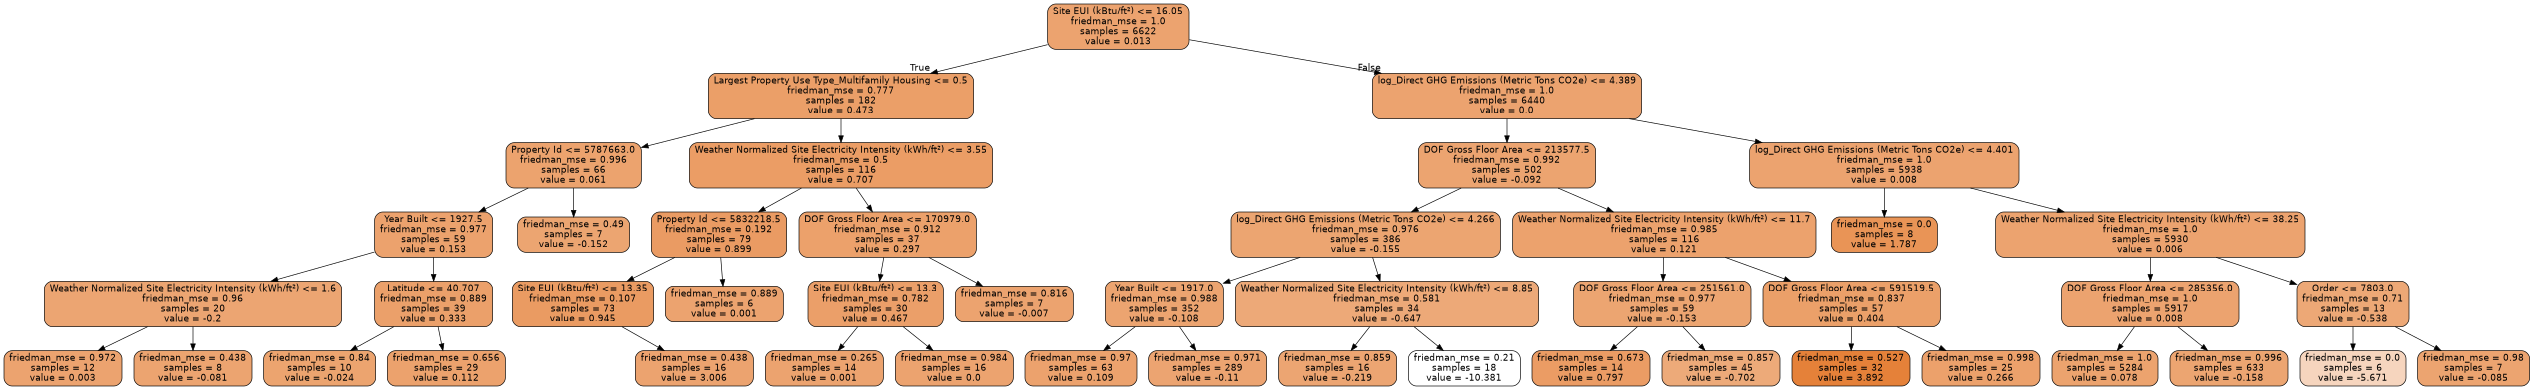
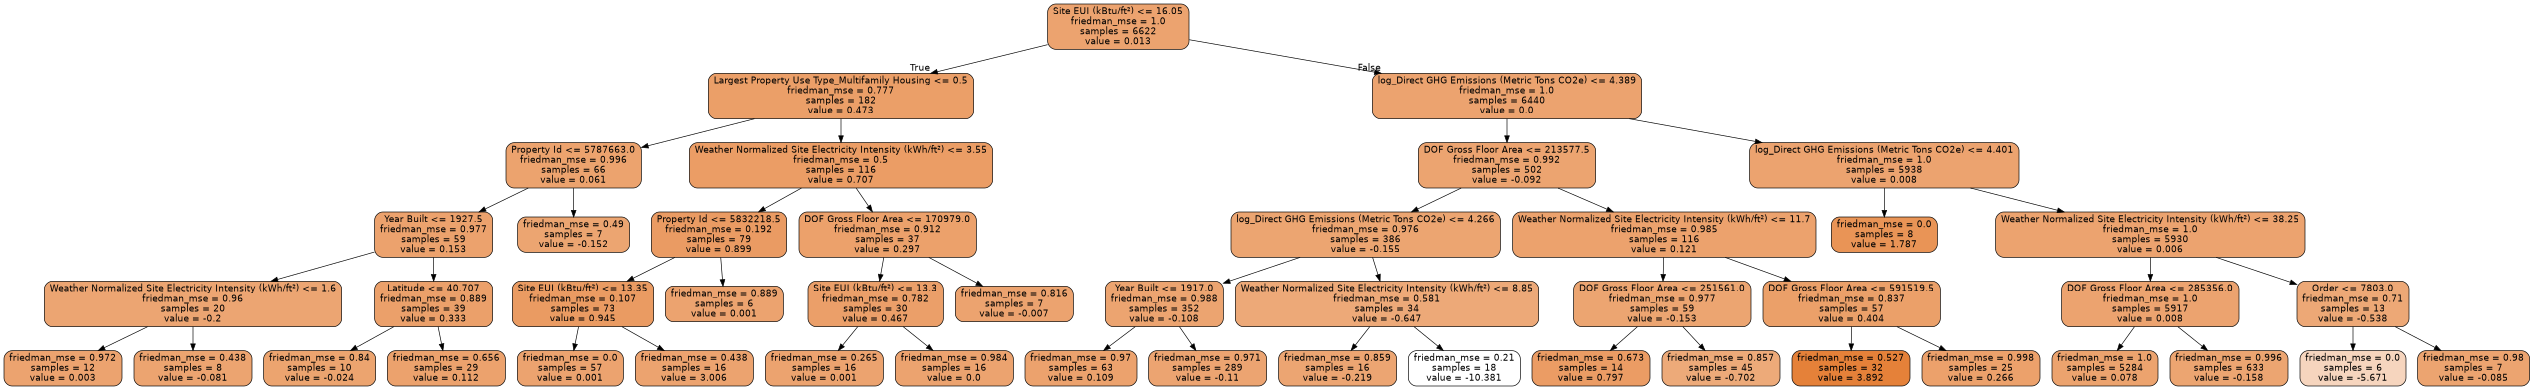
none -> (570, 368)
(824, 368) -> (824, 368)
